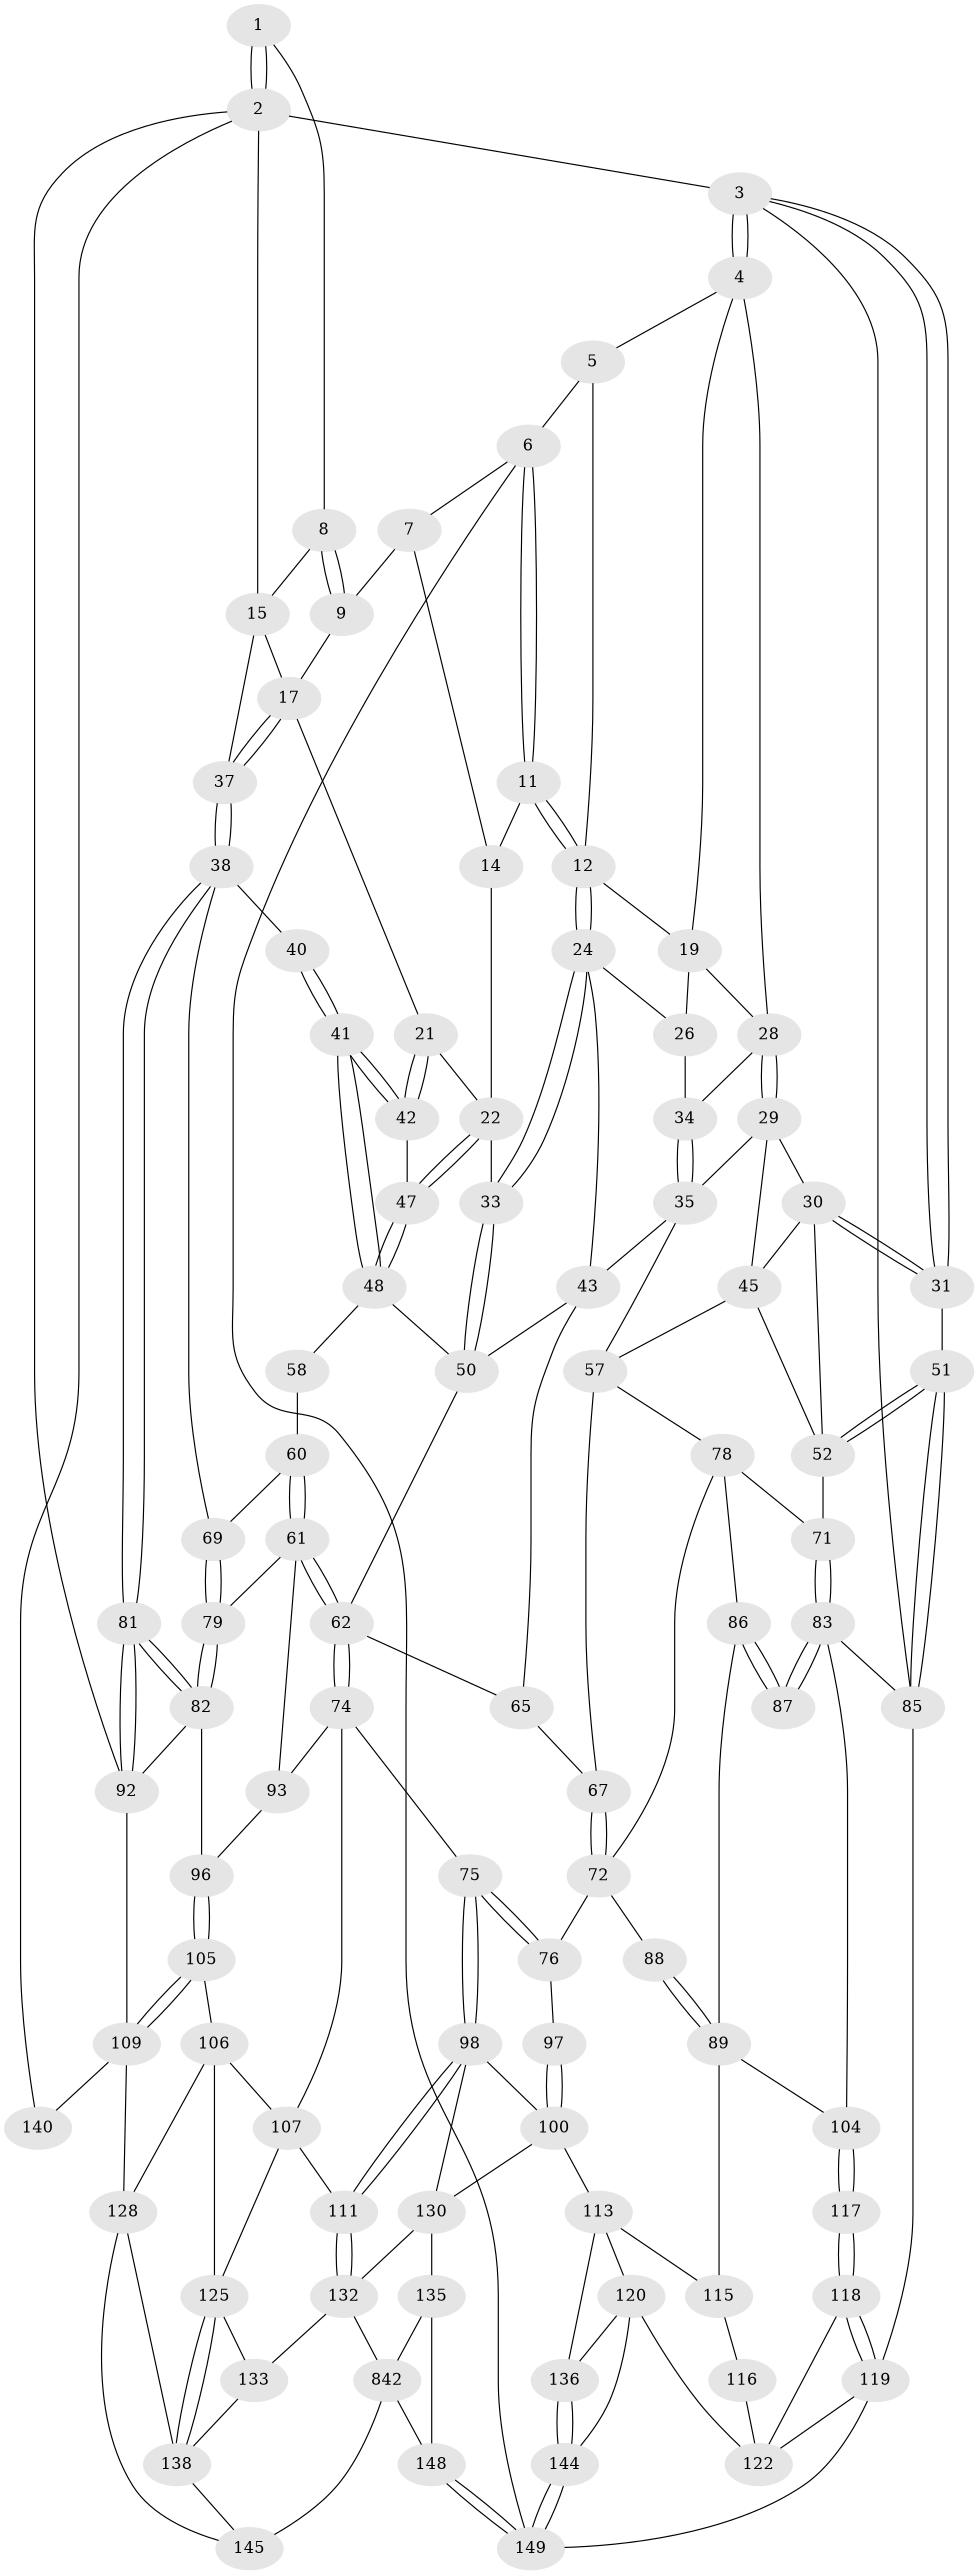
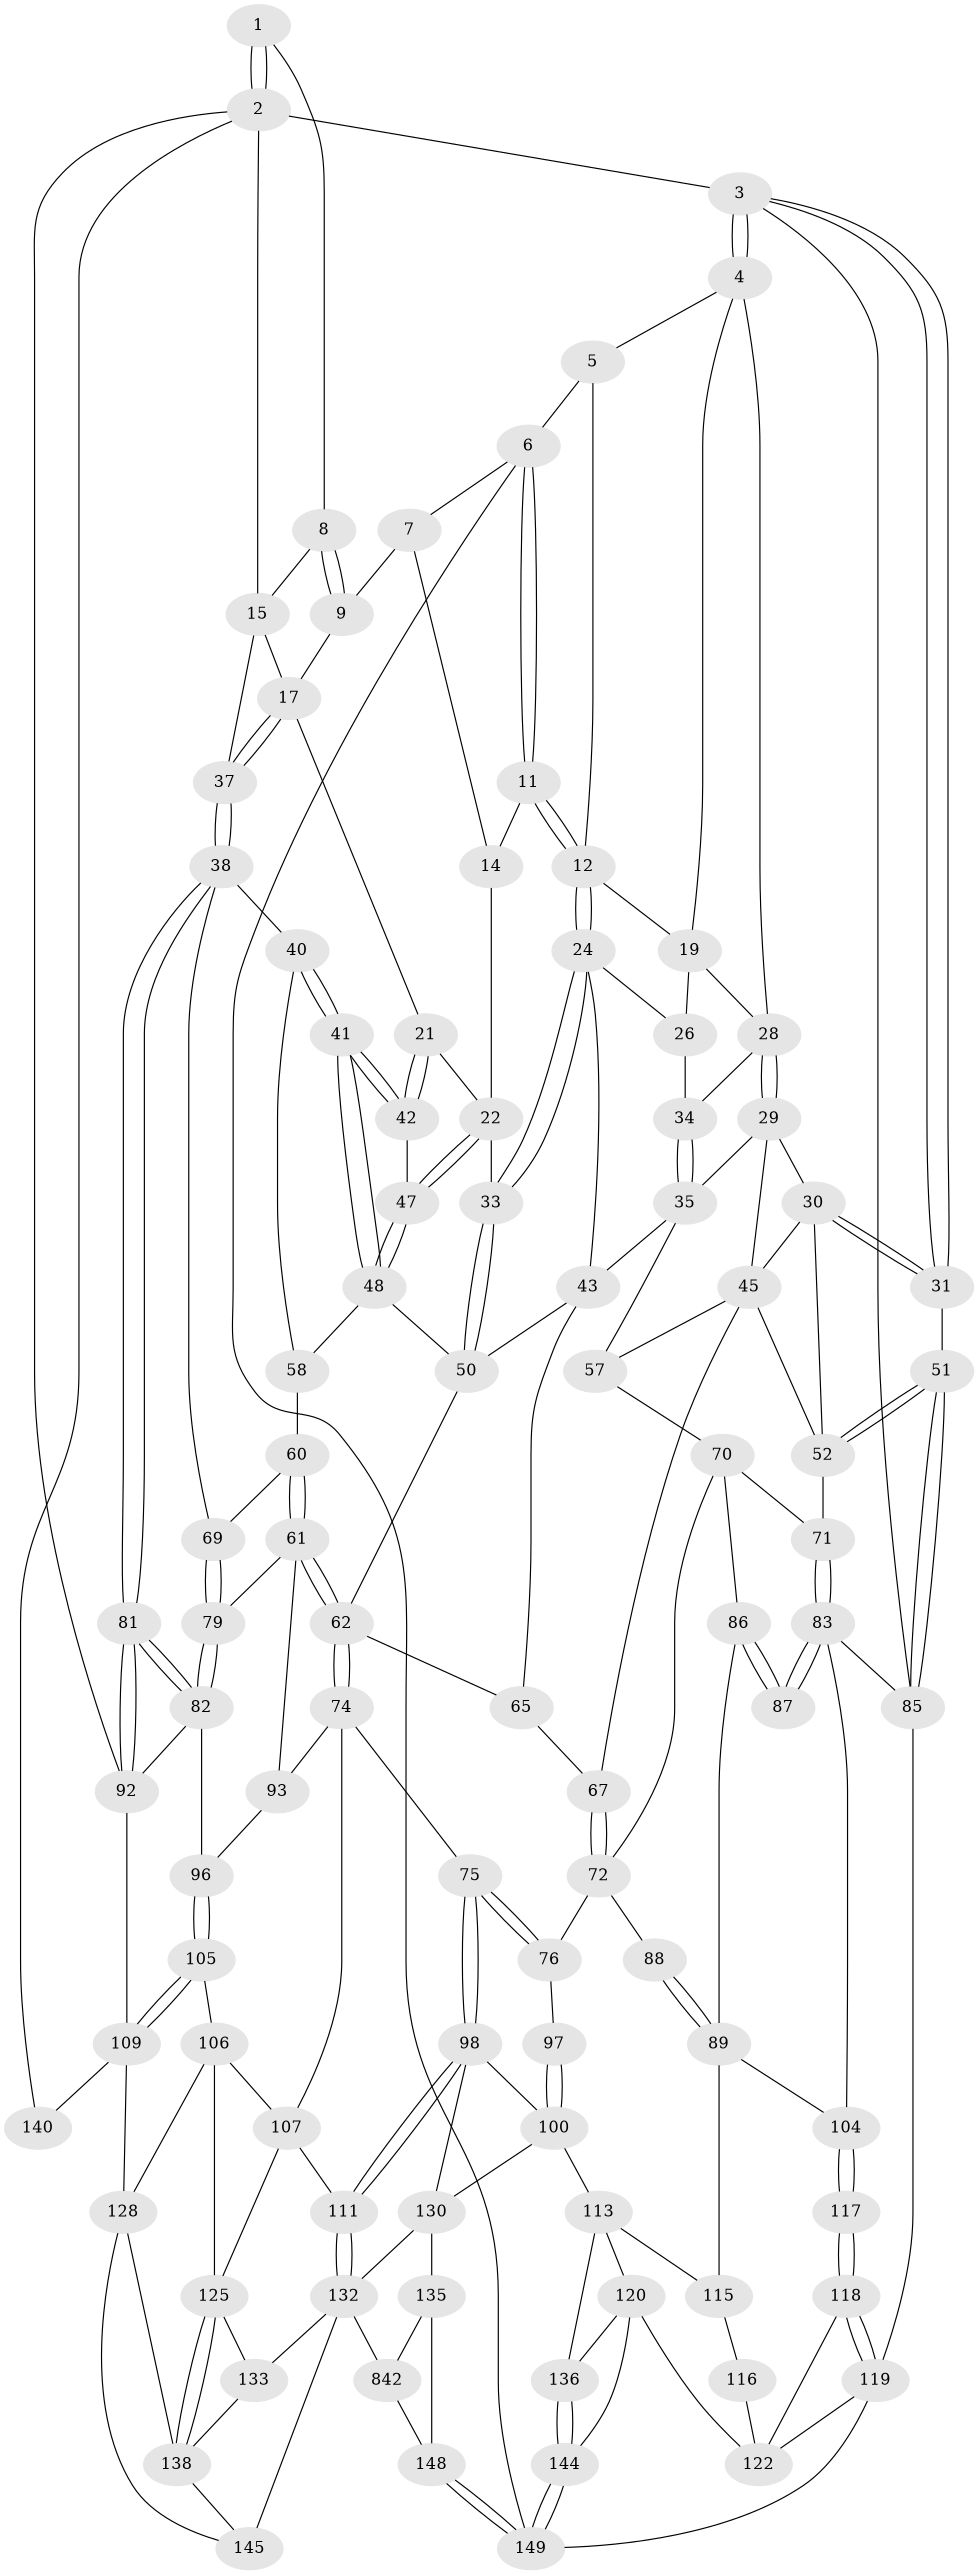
none -> (278, 1161)
(723, 1455) -> (723, 1455)
(586, 1582) -> (651, 1533)
(342, 2479) -> (297, 2423)
